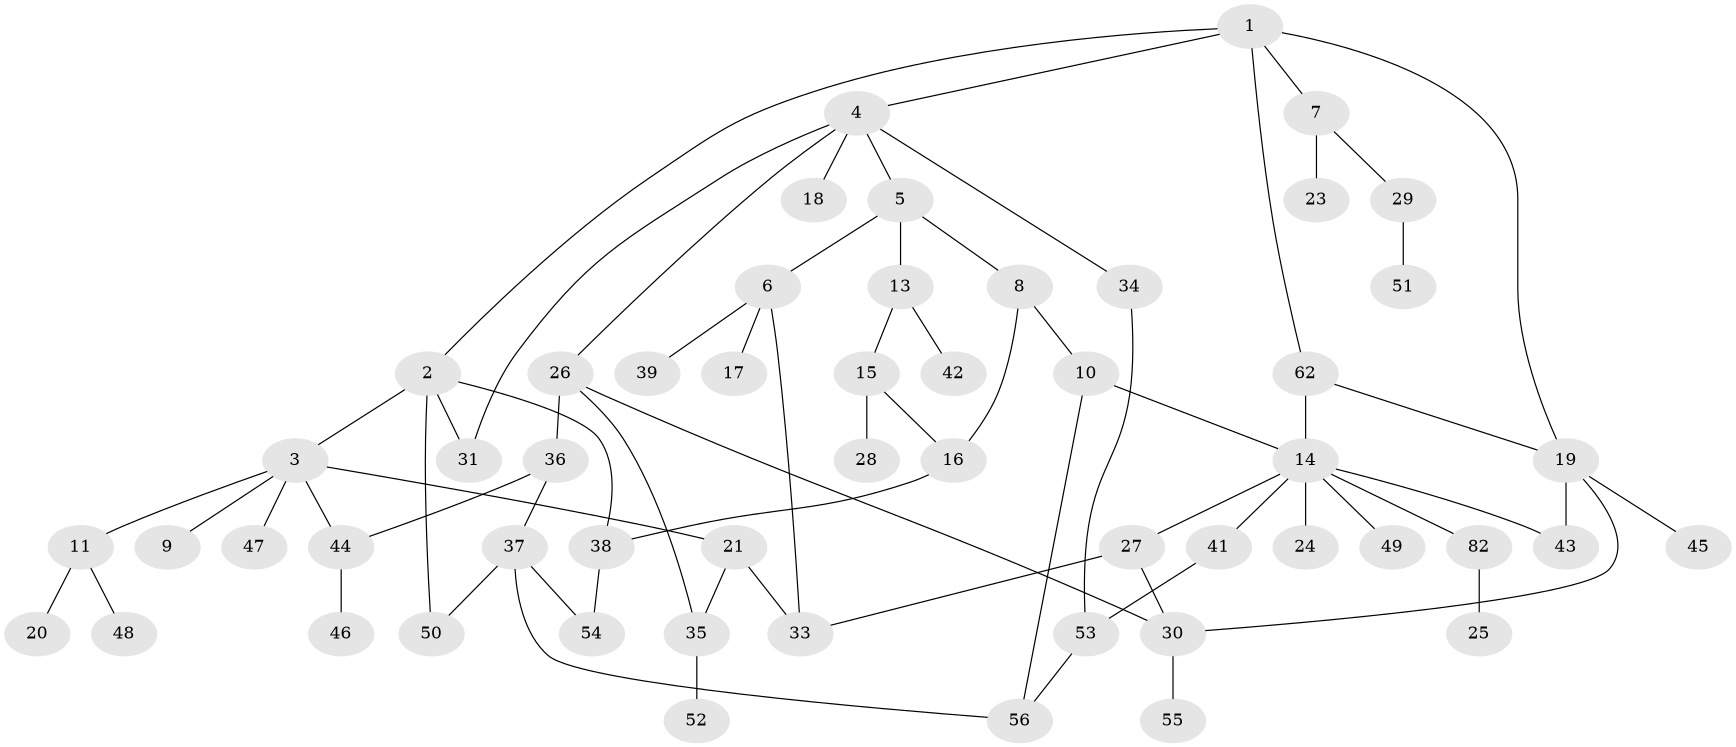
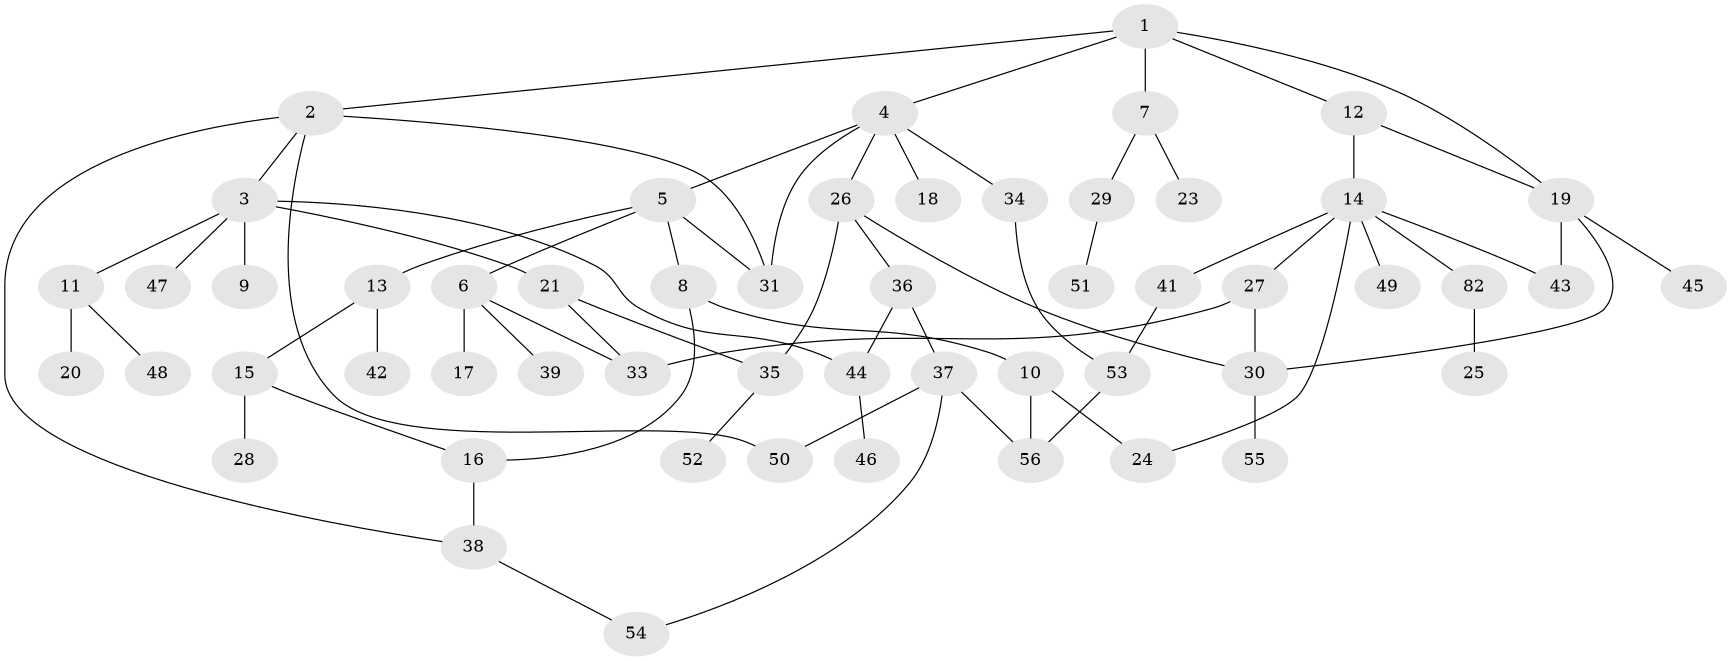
none -> (717, 243)
(1306, 374) -> (1354, 113)
(1196, 417) -> (1087, 417)
